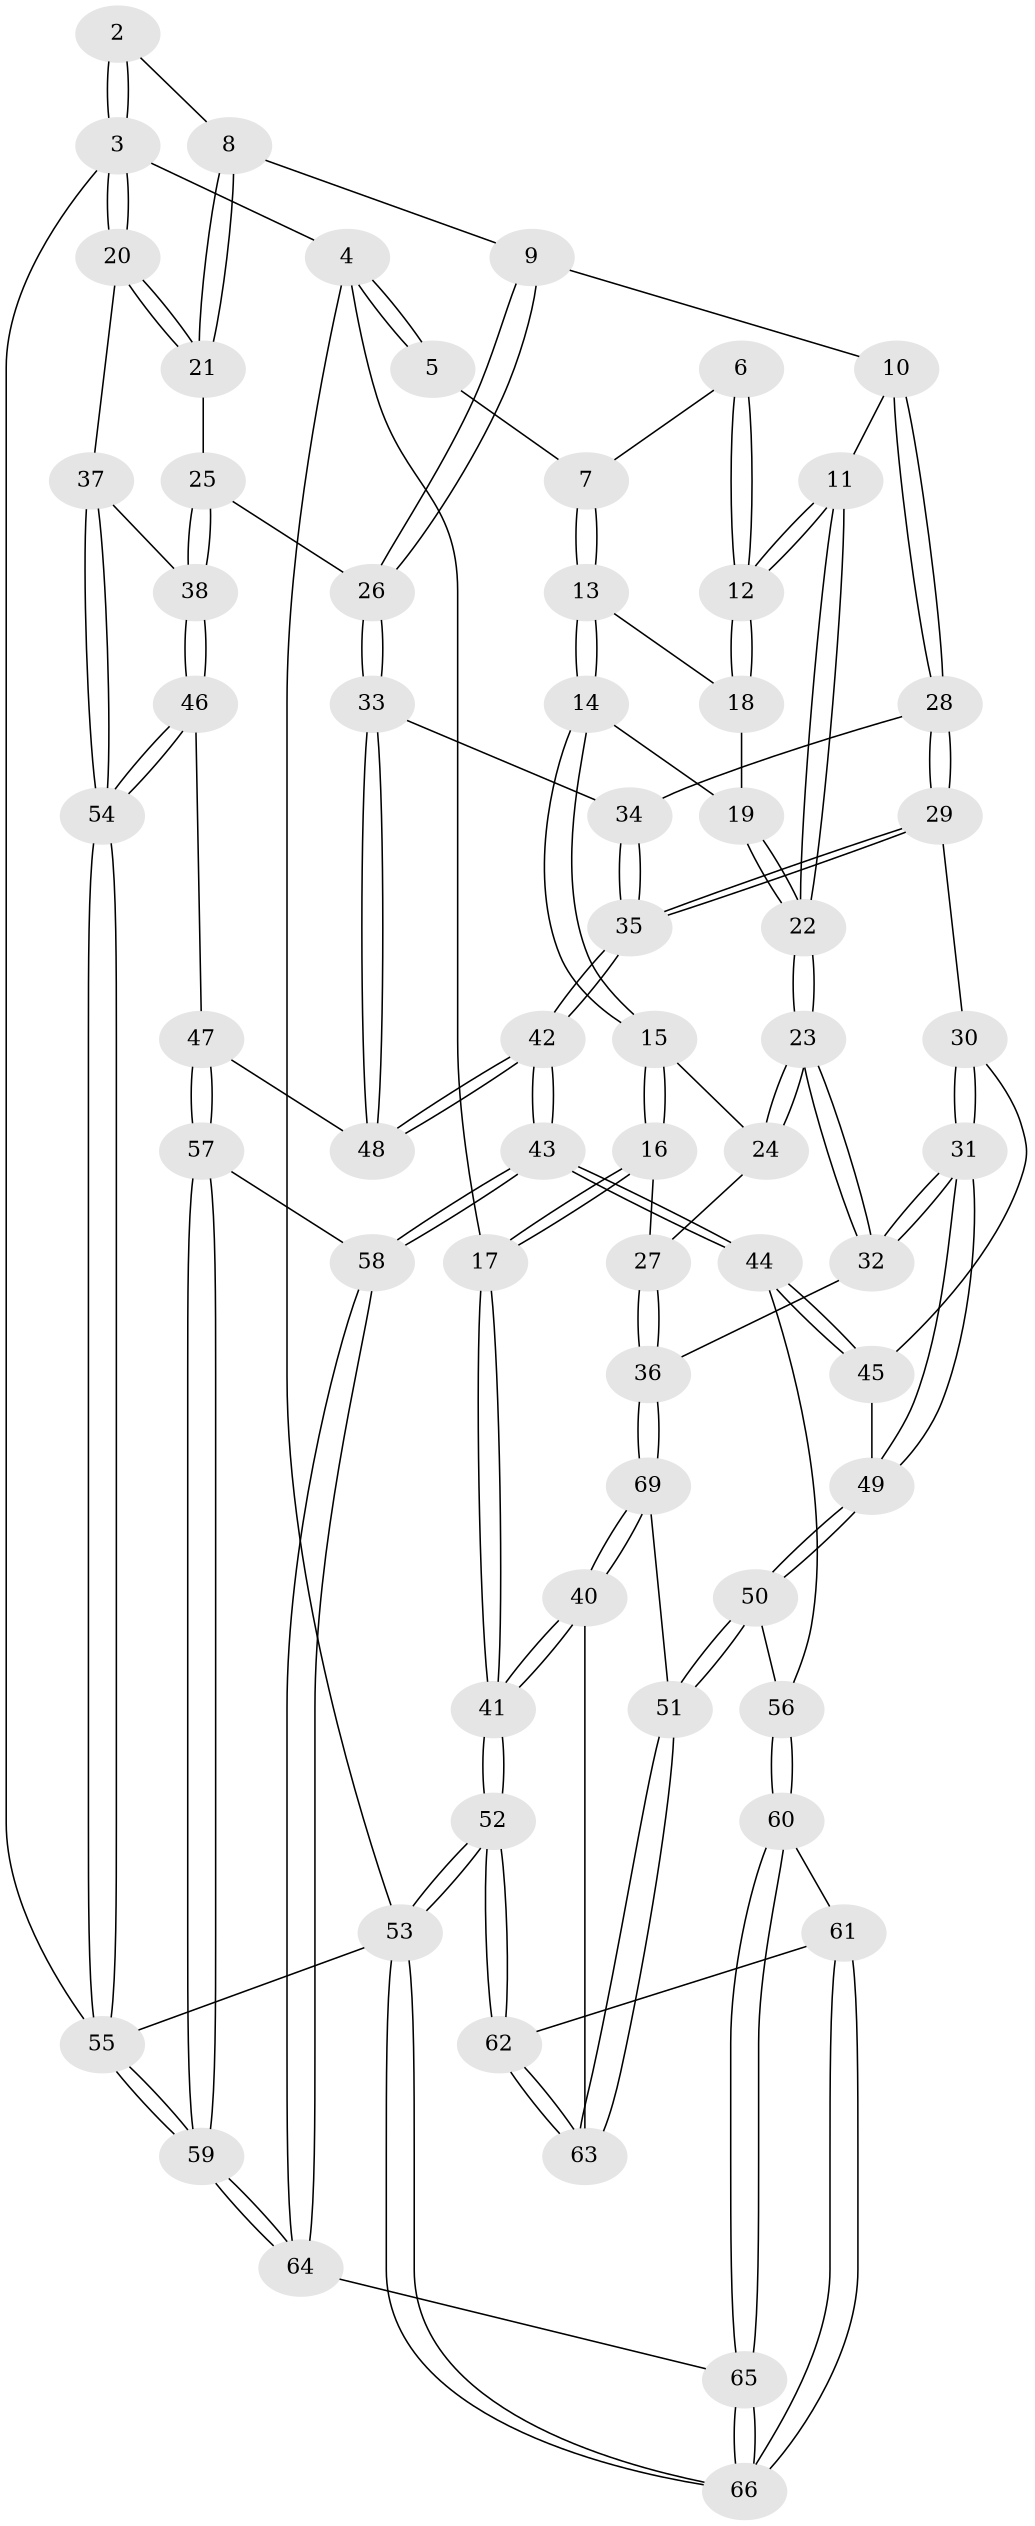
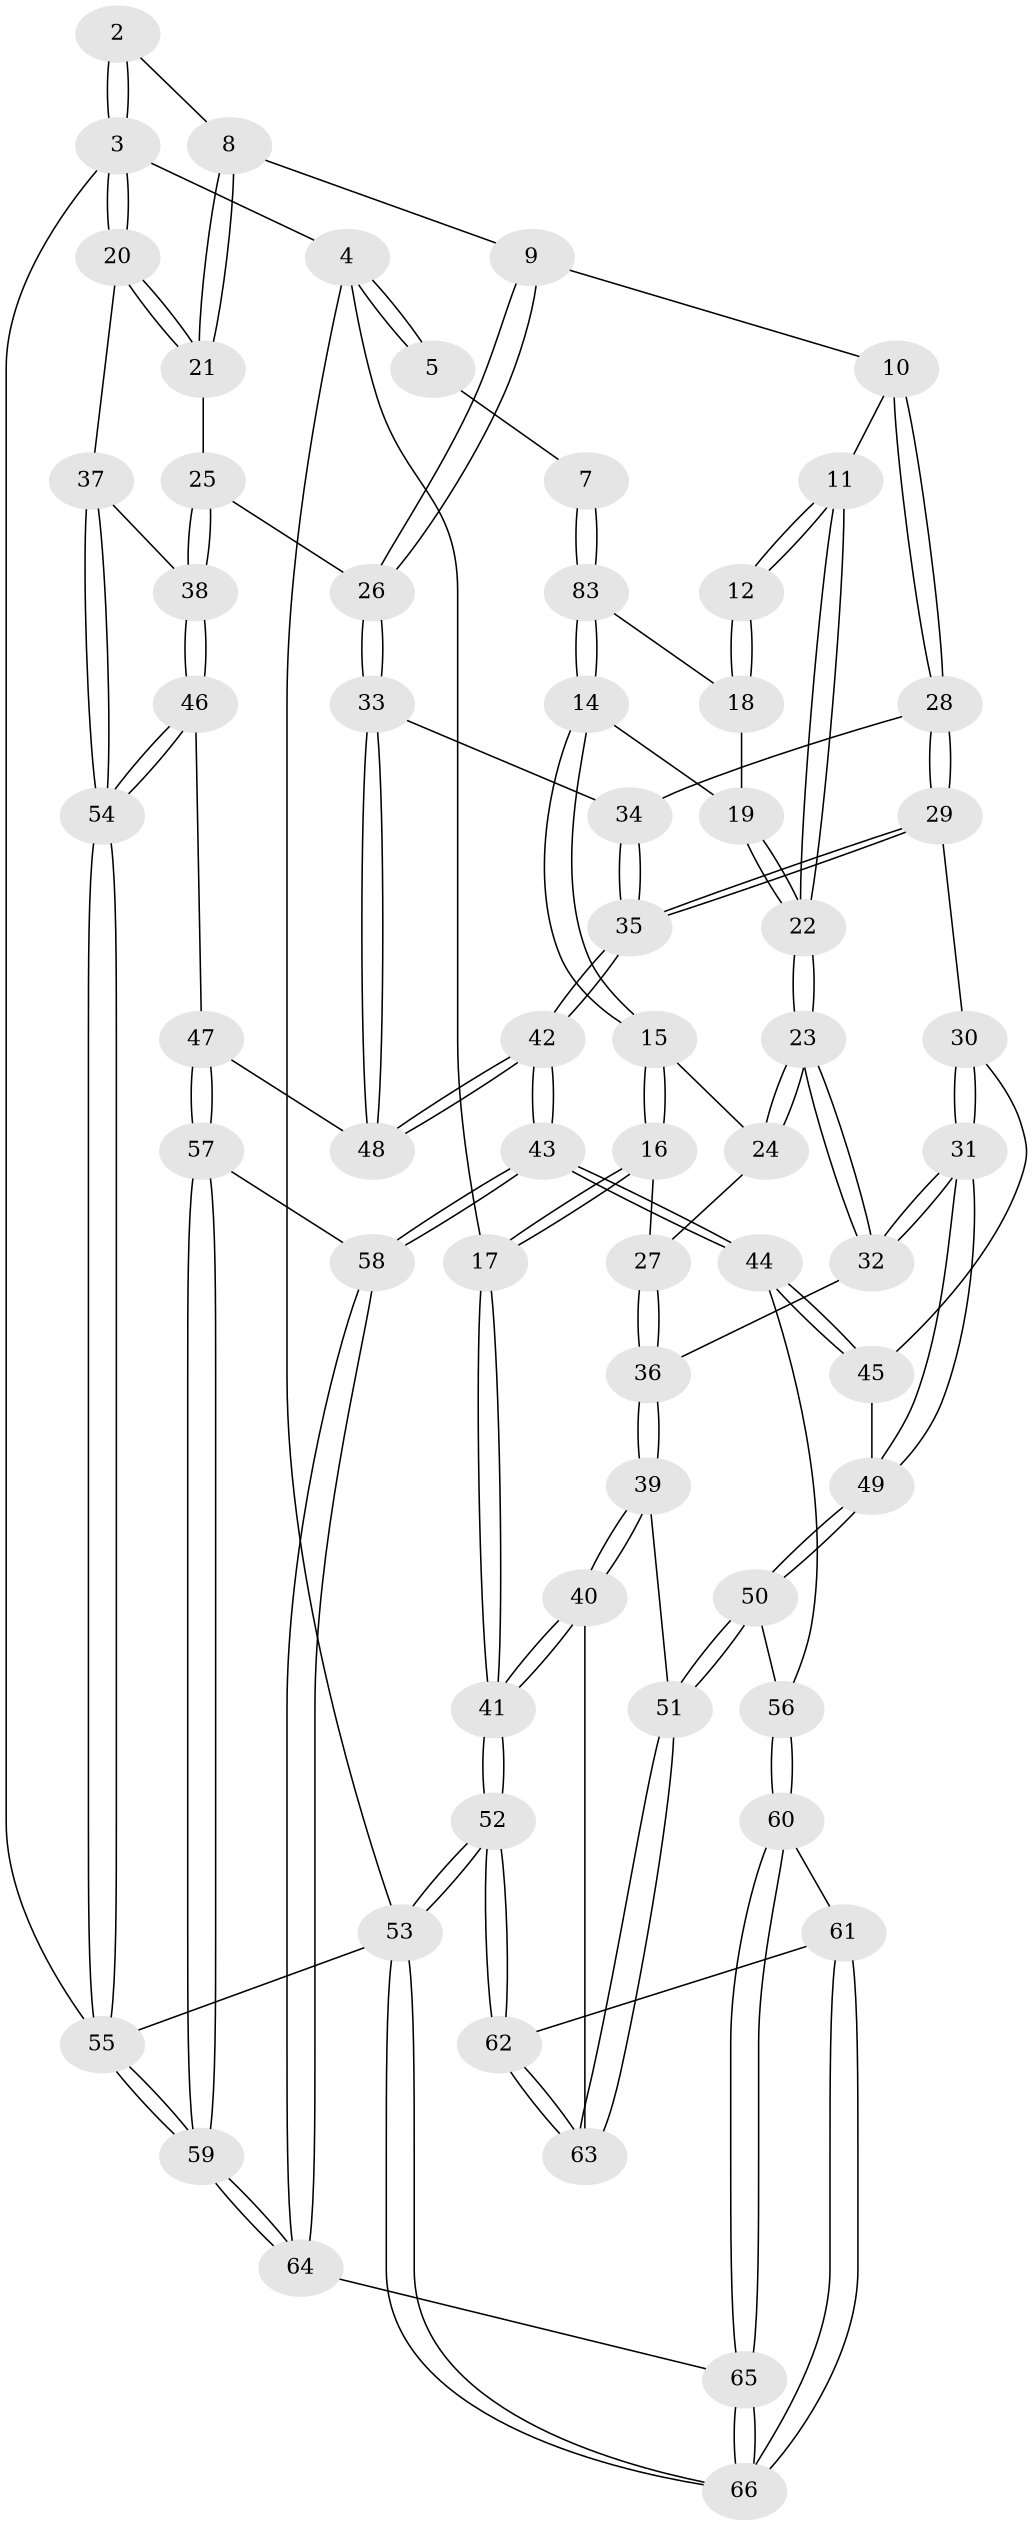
(742, 369) -> none
(586, 593) -> (586, 593)
(648, 1486) -> (648, 1486)
